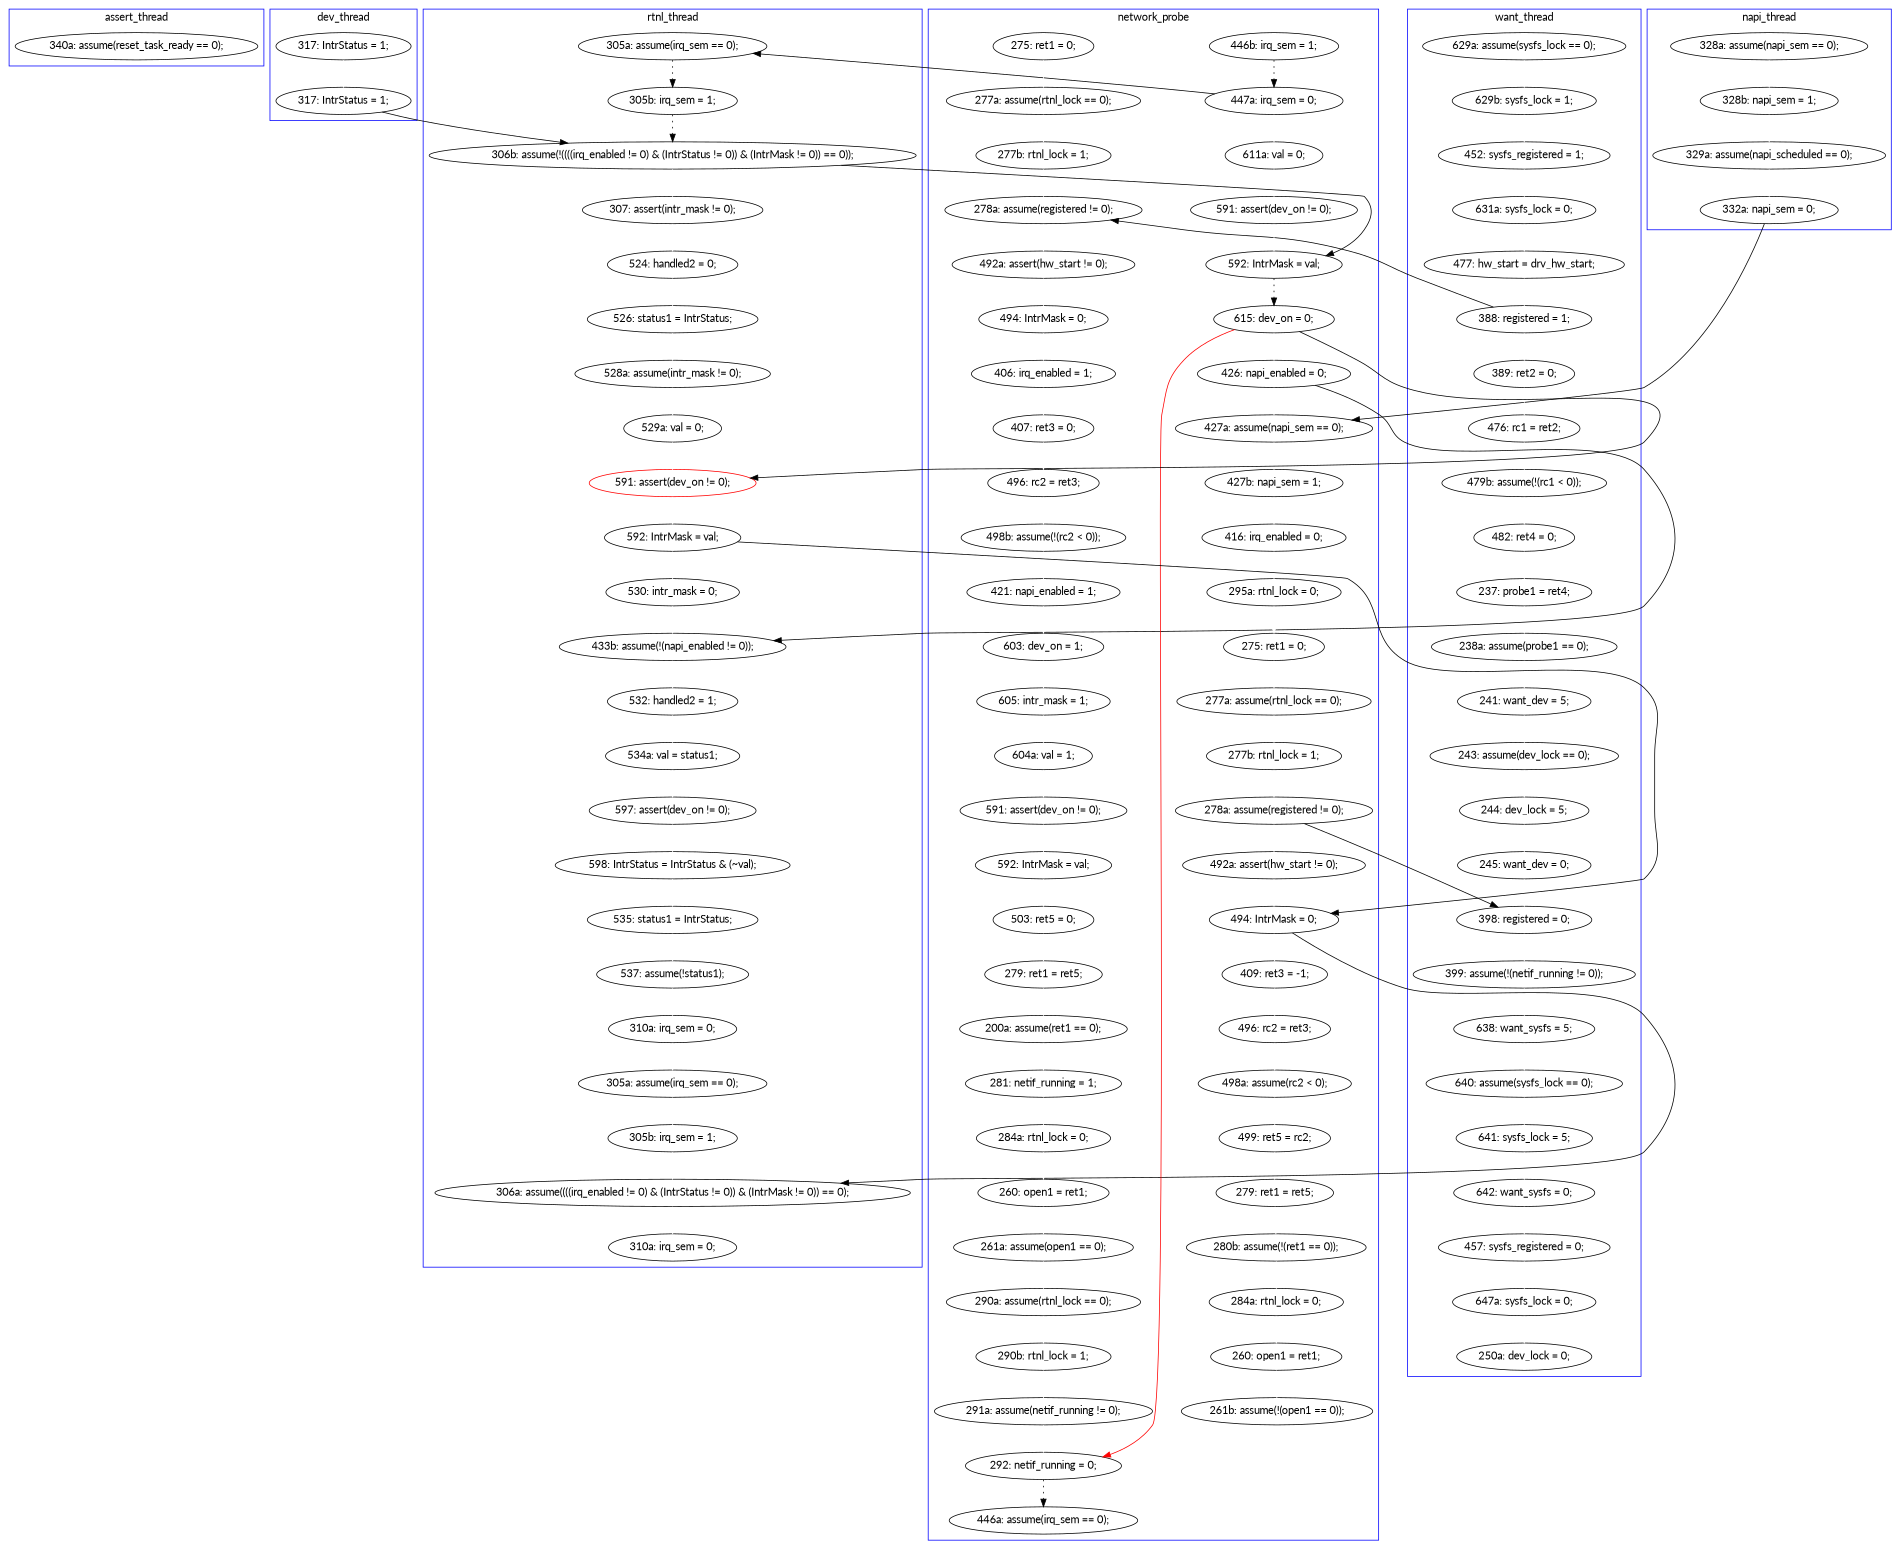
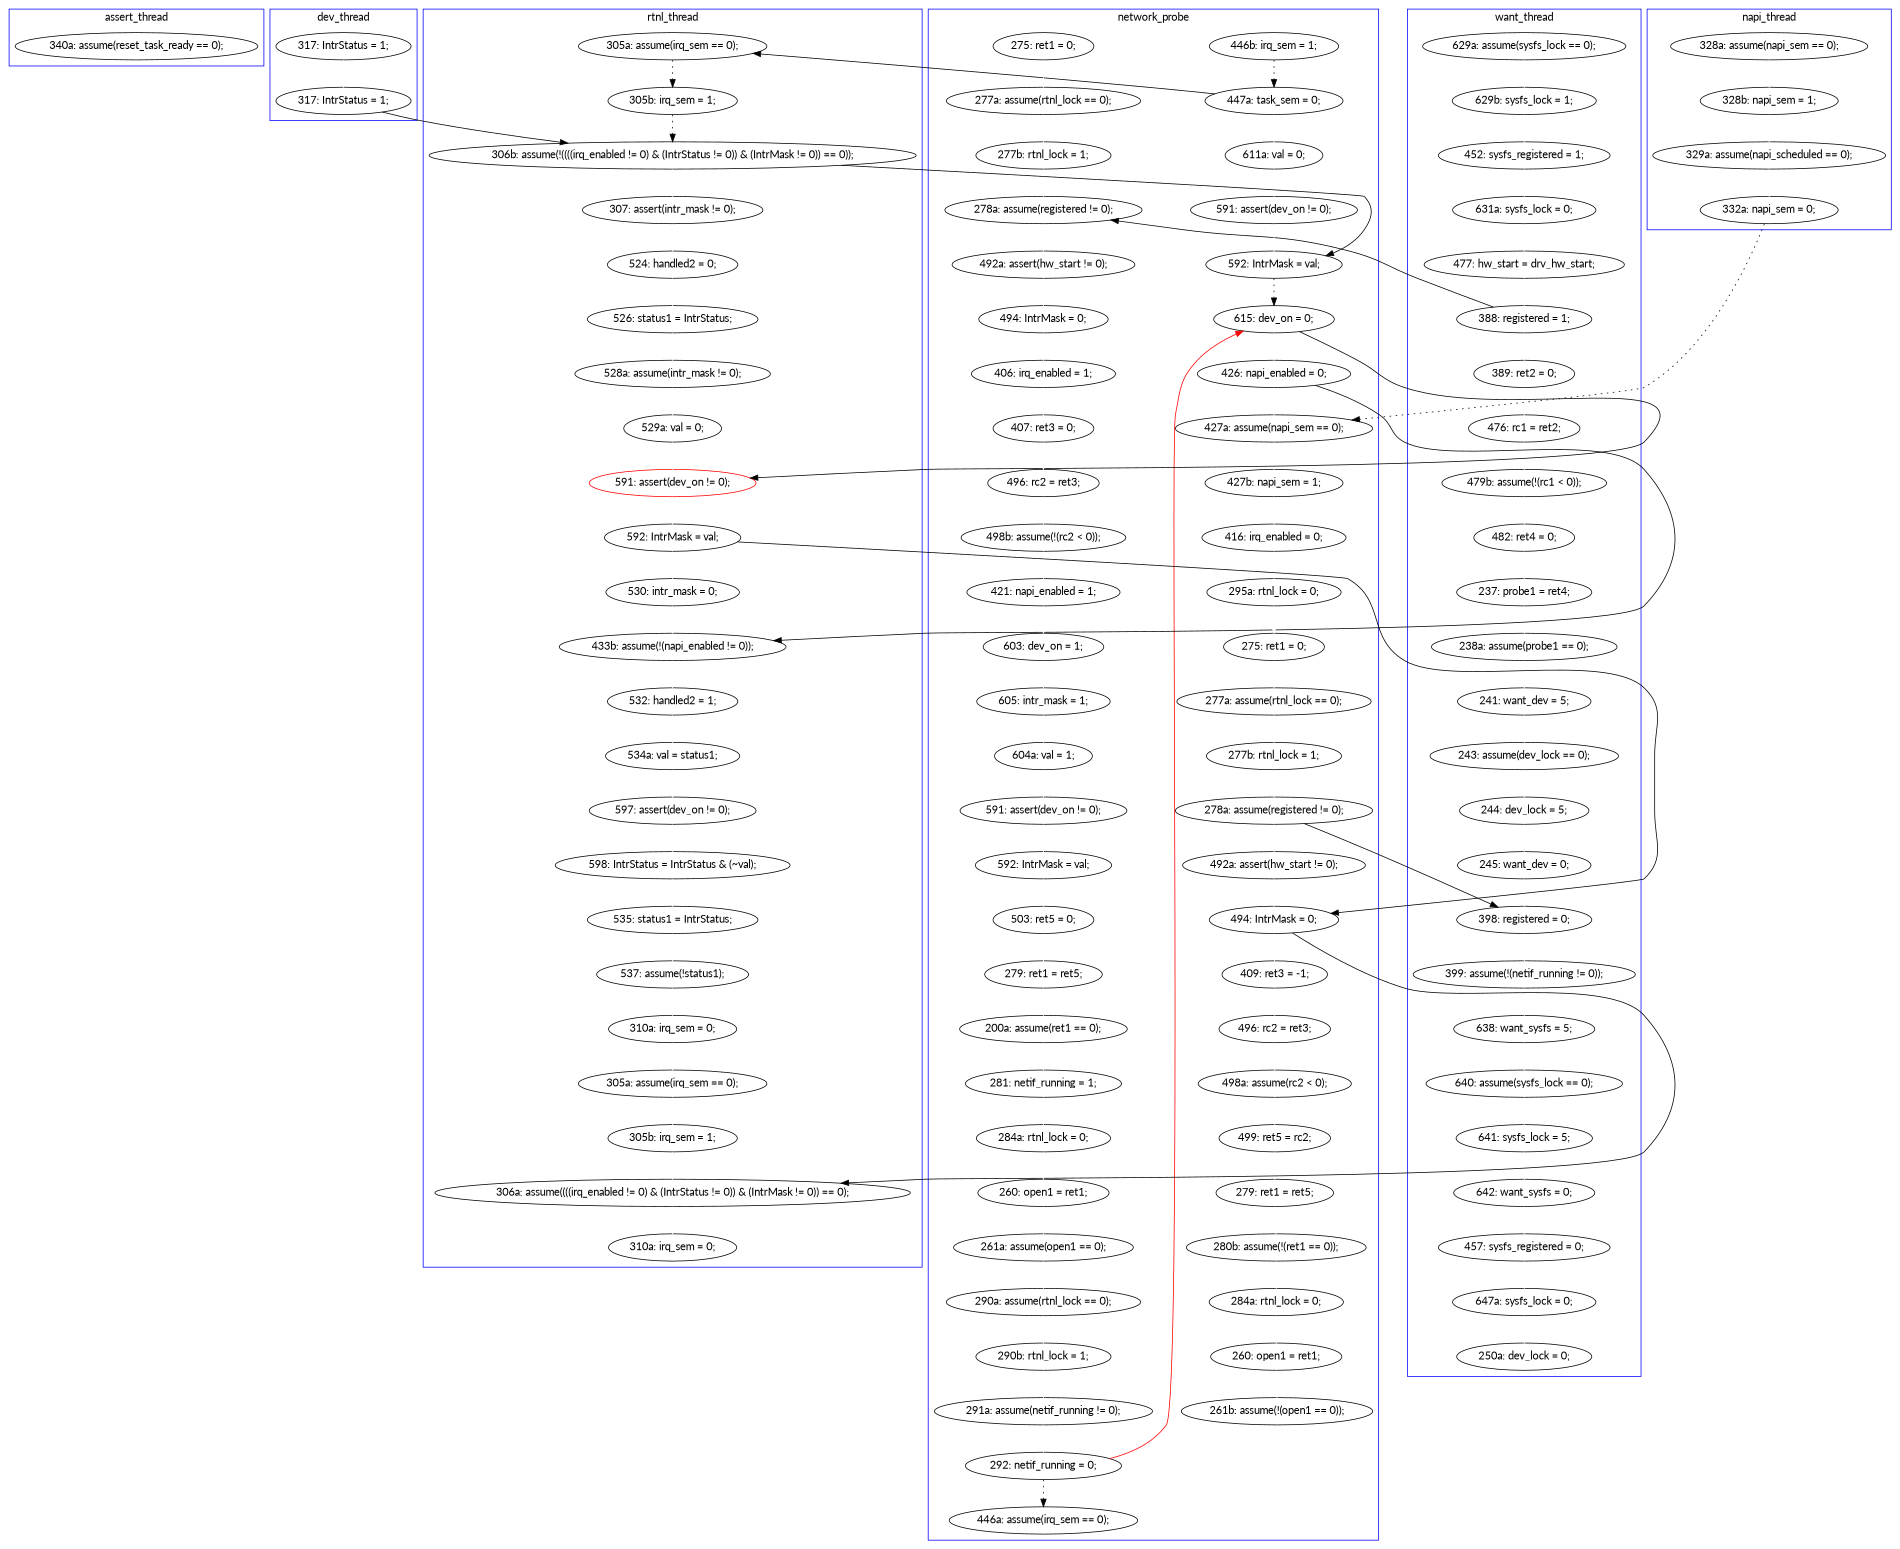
(1274, 101) -> (1274, 101)
(1605, 393) -> (1605, 393)
(1161, 886) -> (1175, 900)
